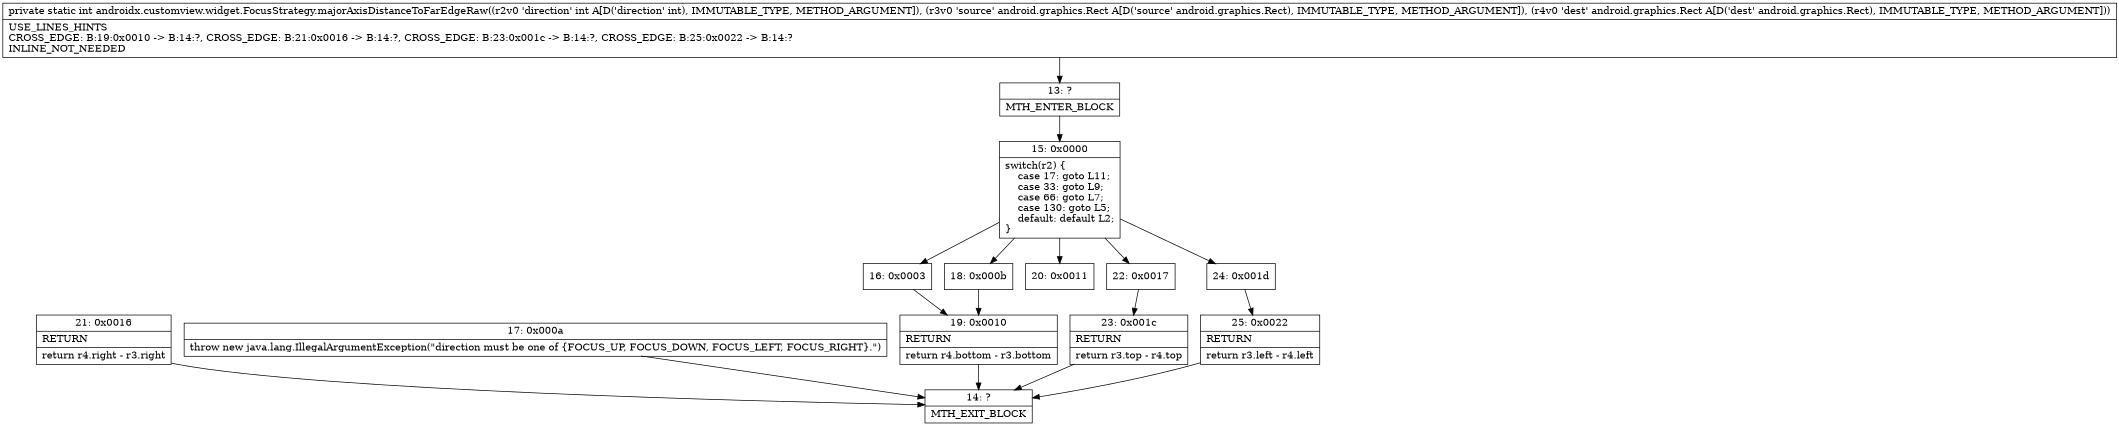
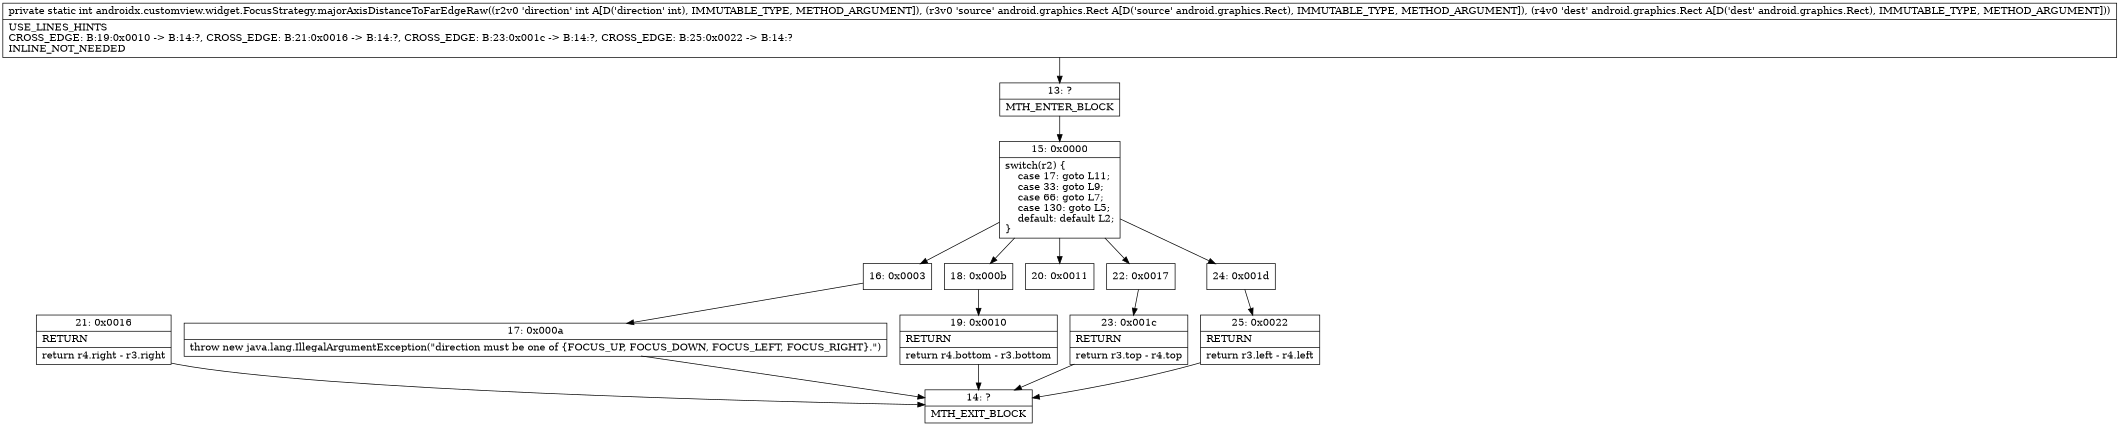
(927, 300) -> (748, 303)
